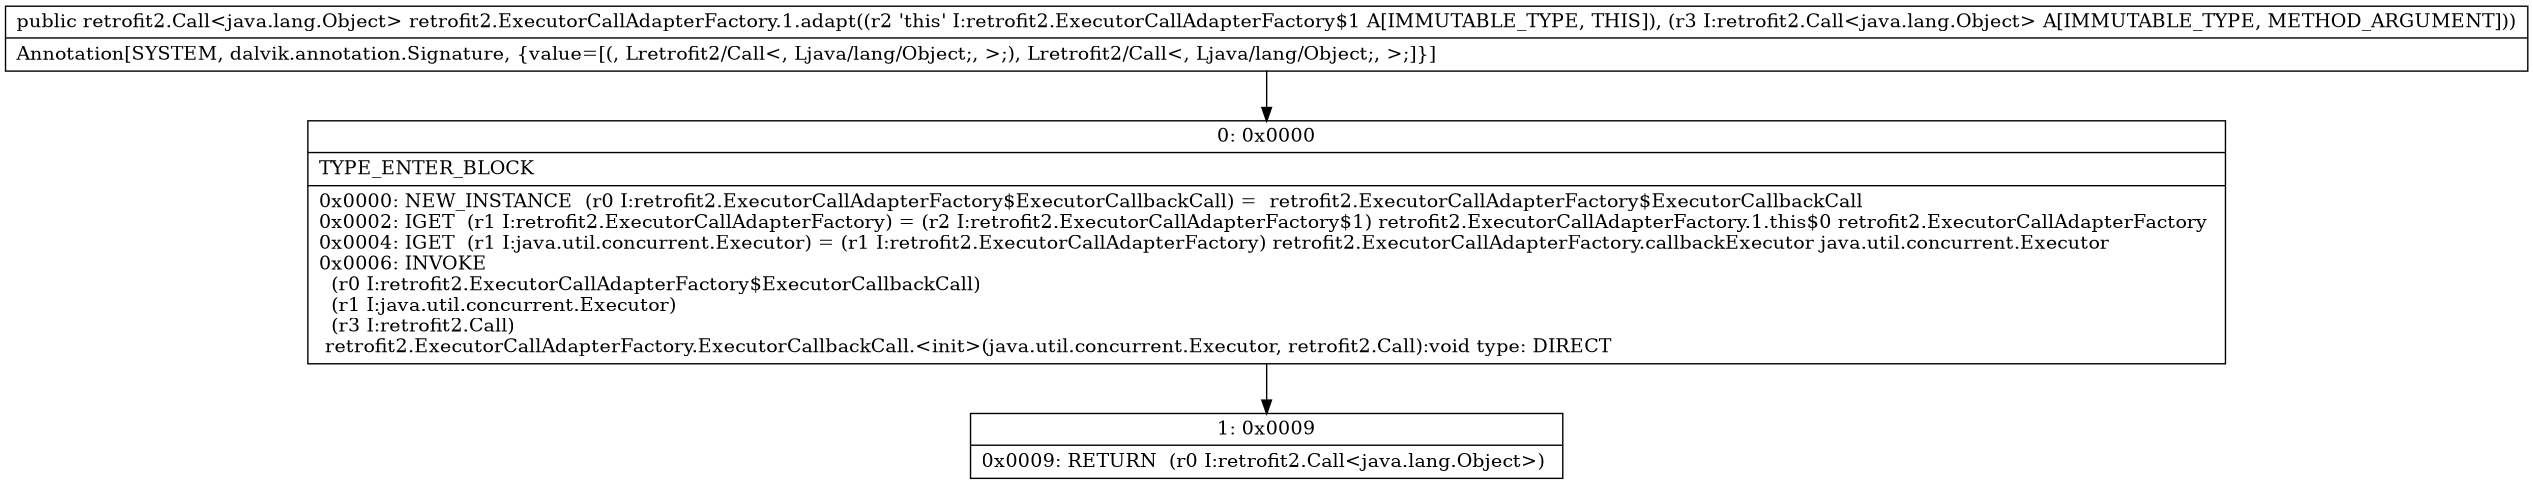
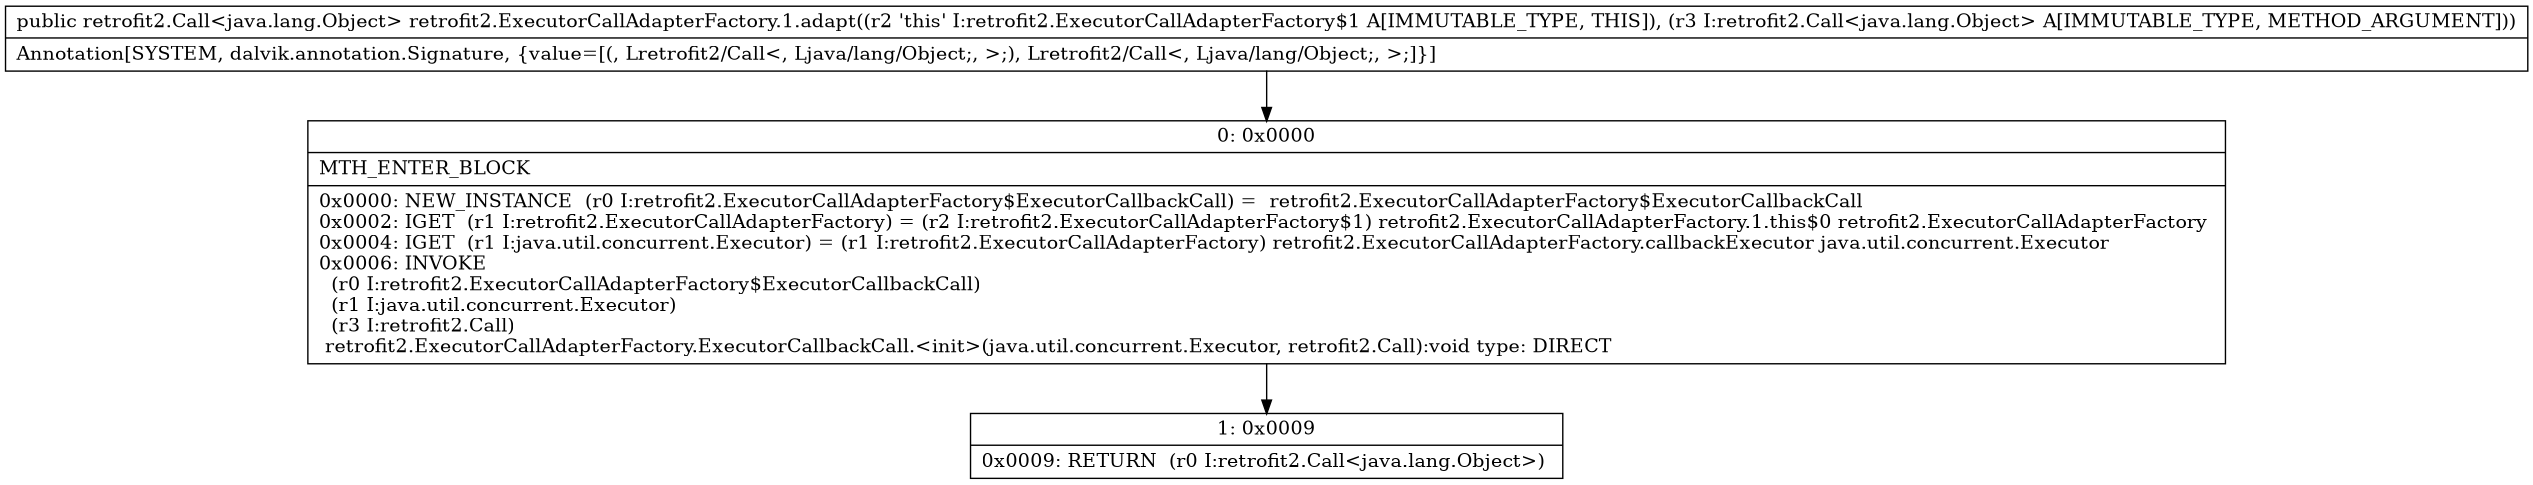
(427, 168) -> (425, 168)
